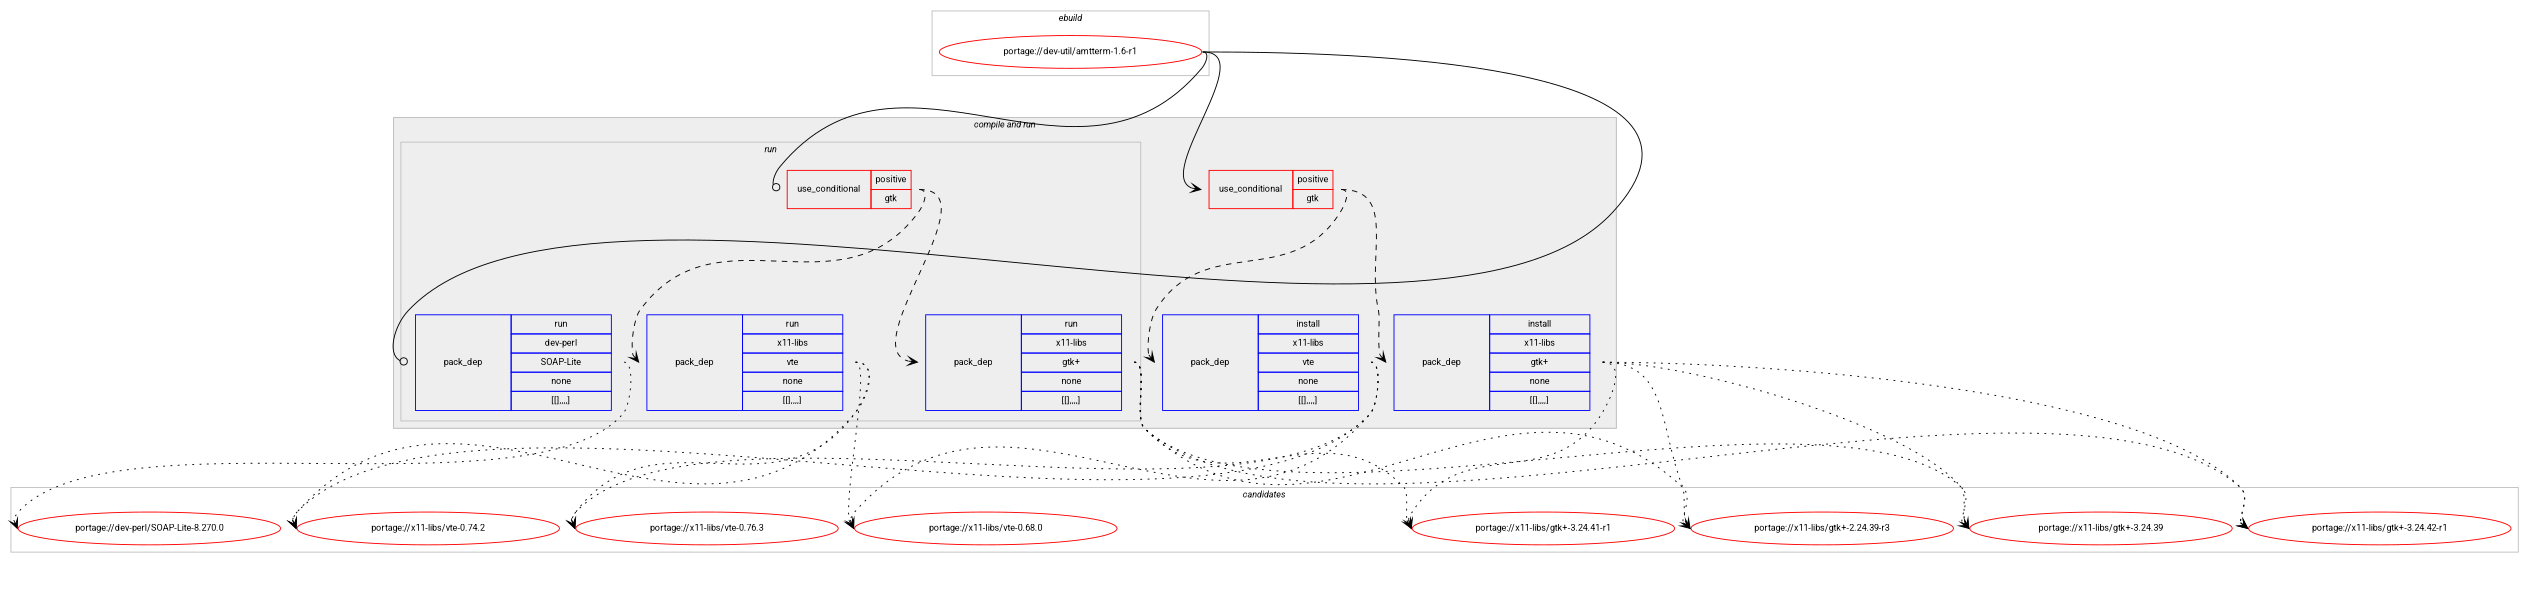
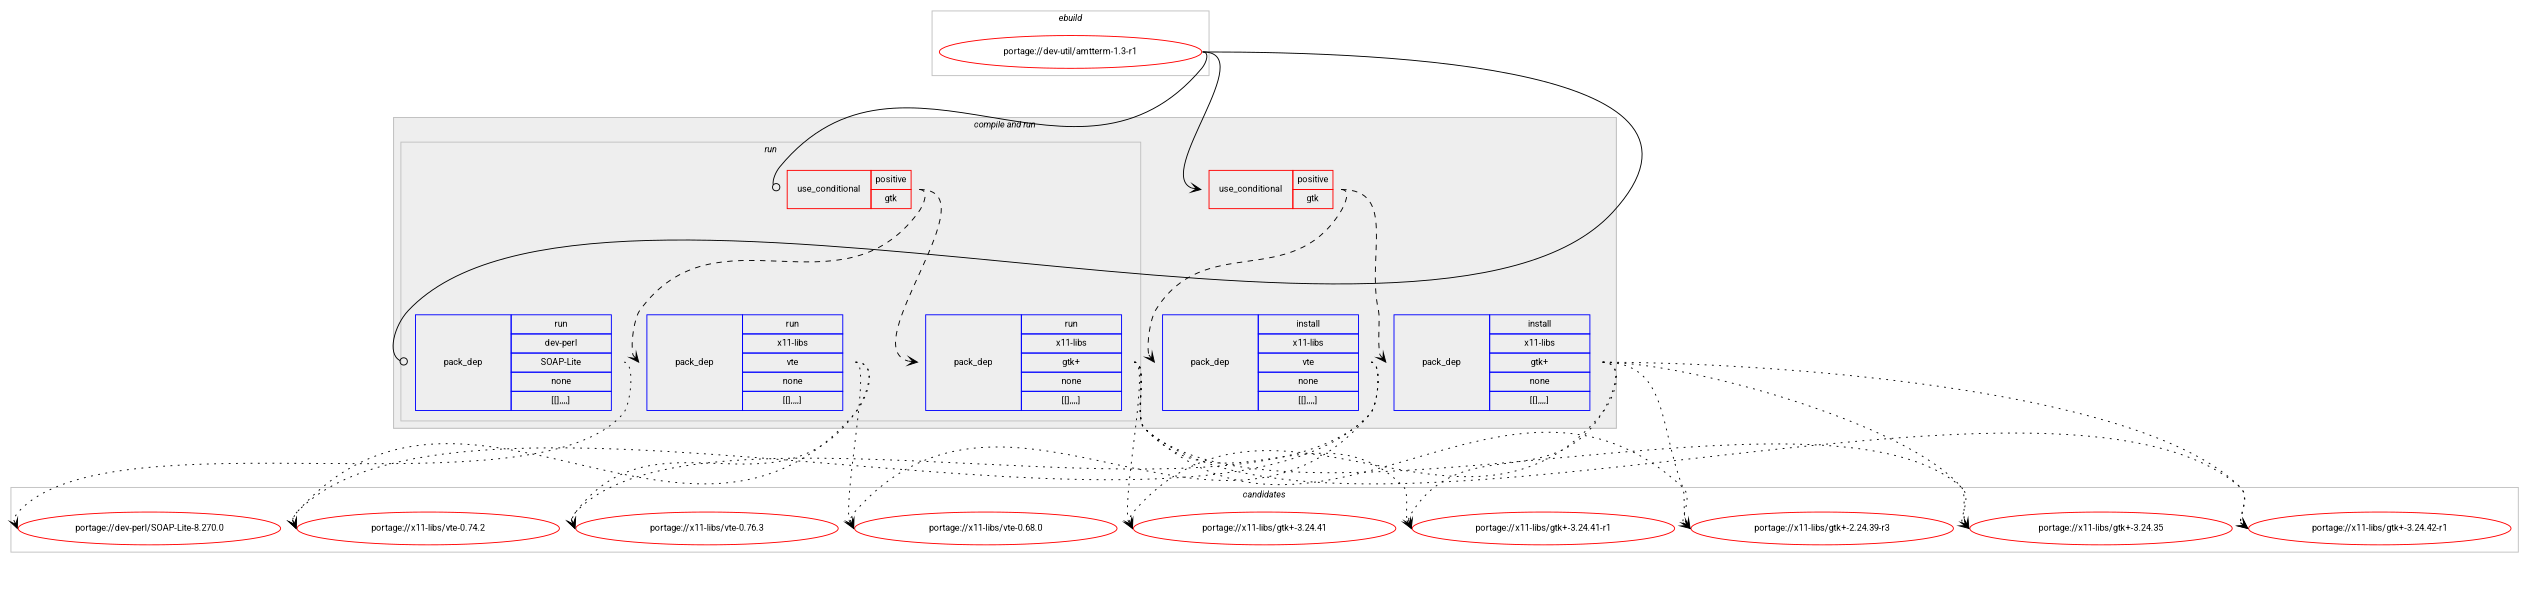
(1071, 52) -> (1071, 52)
none -> (1265, 528)
(2101, 528) -> (2101, 528)
